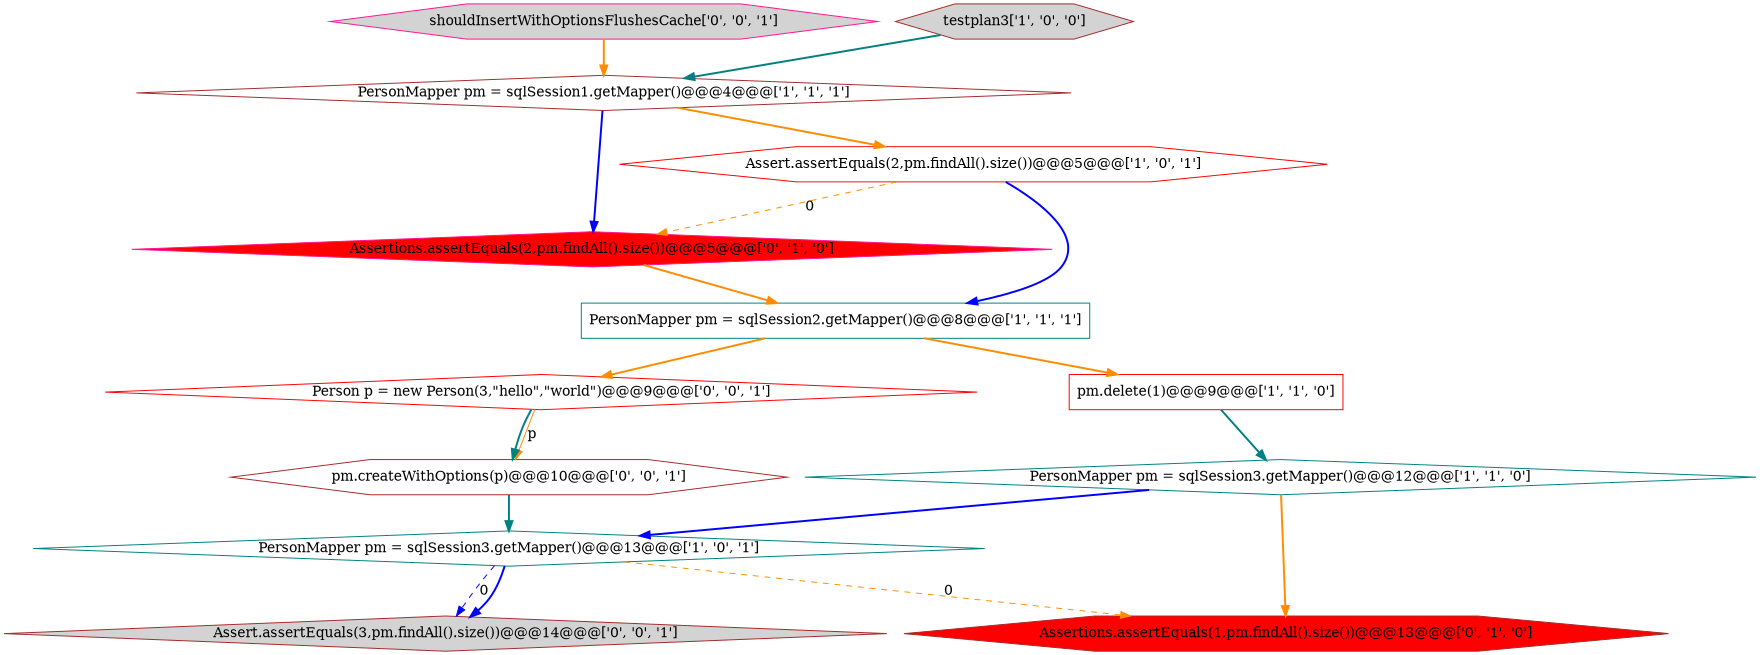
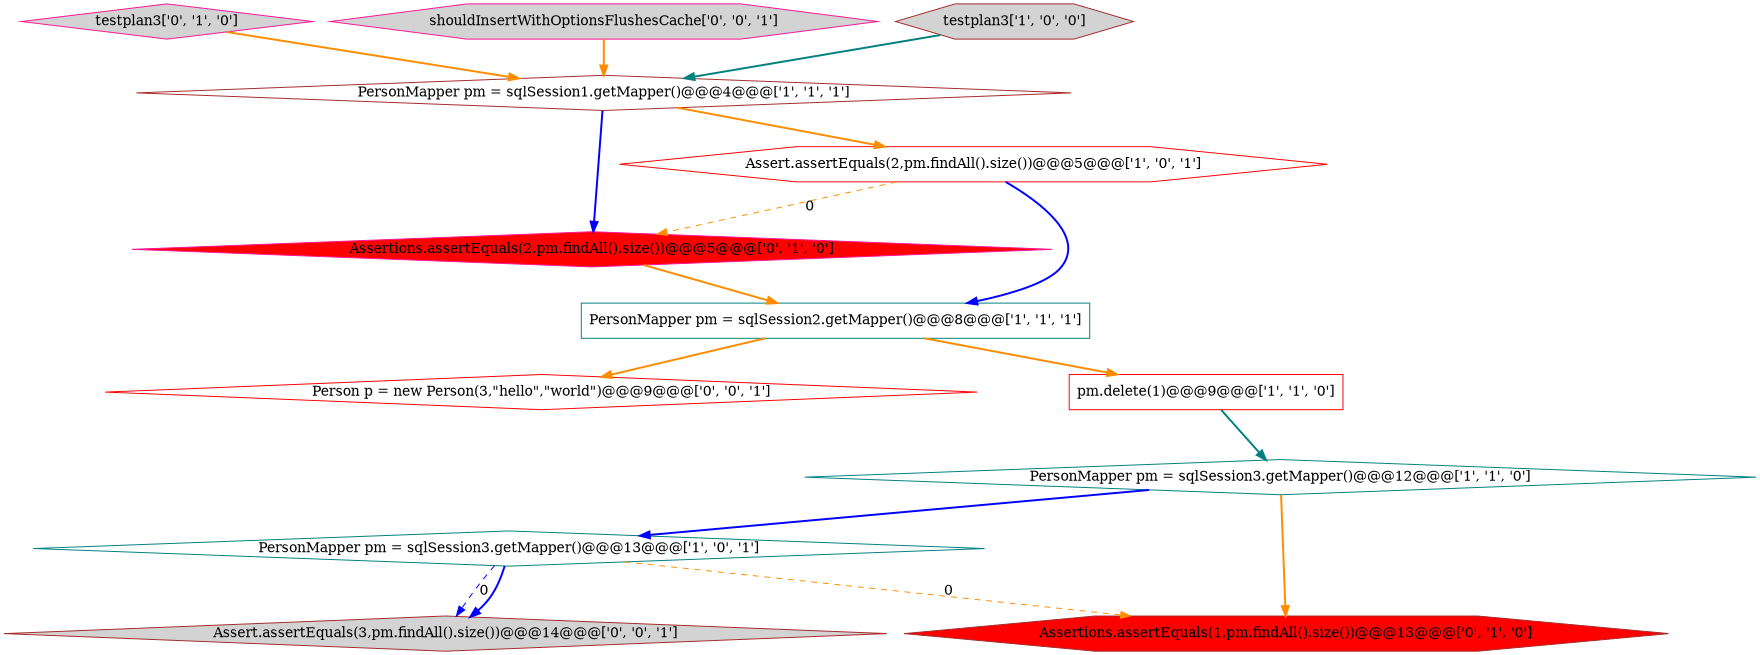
none -> (167, 22)
(509, 477) -> none
